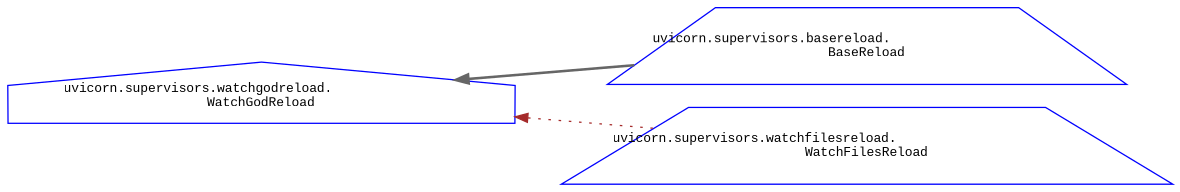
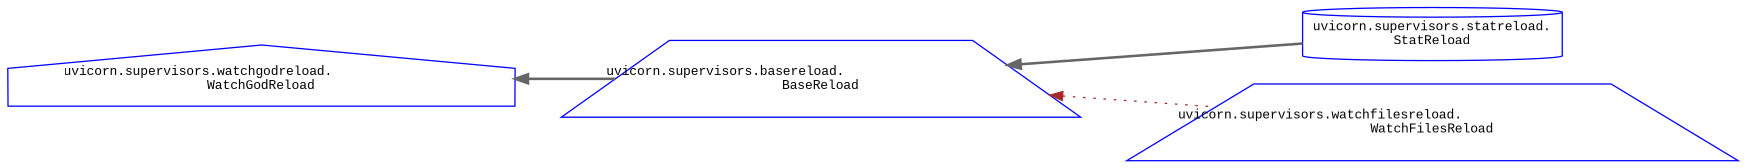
none -> (1432, 34)
(591, 123) -> (1139, 101)
